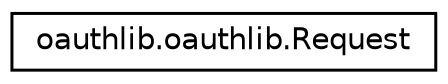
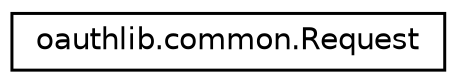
(224, 42) -> (228, 42)
